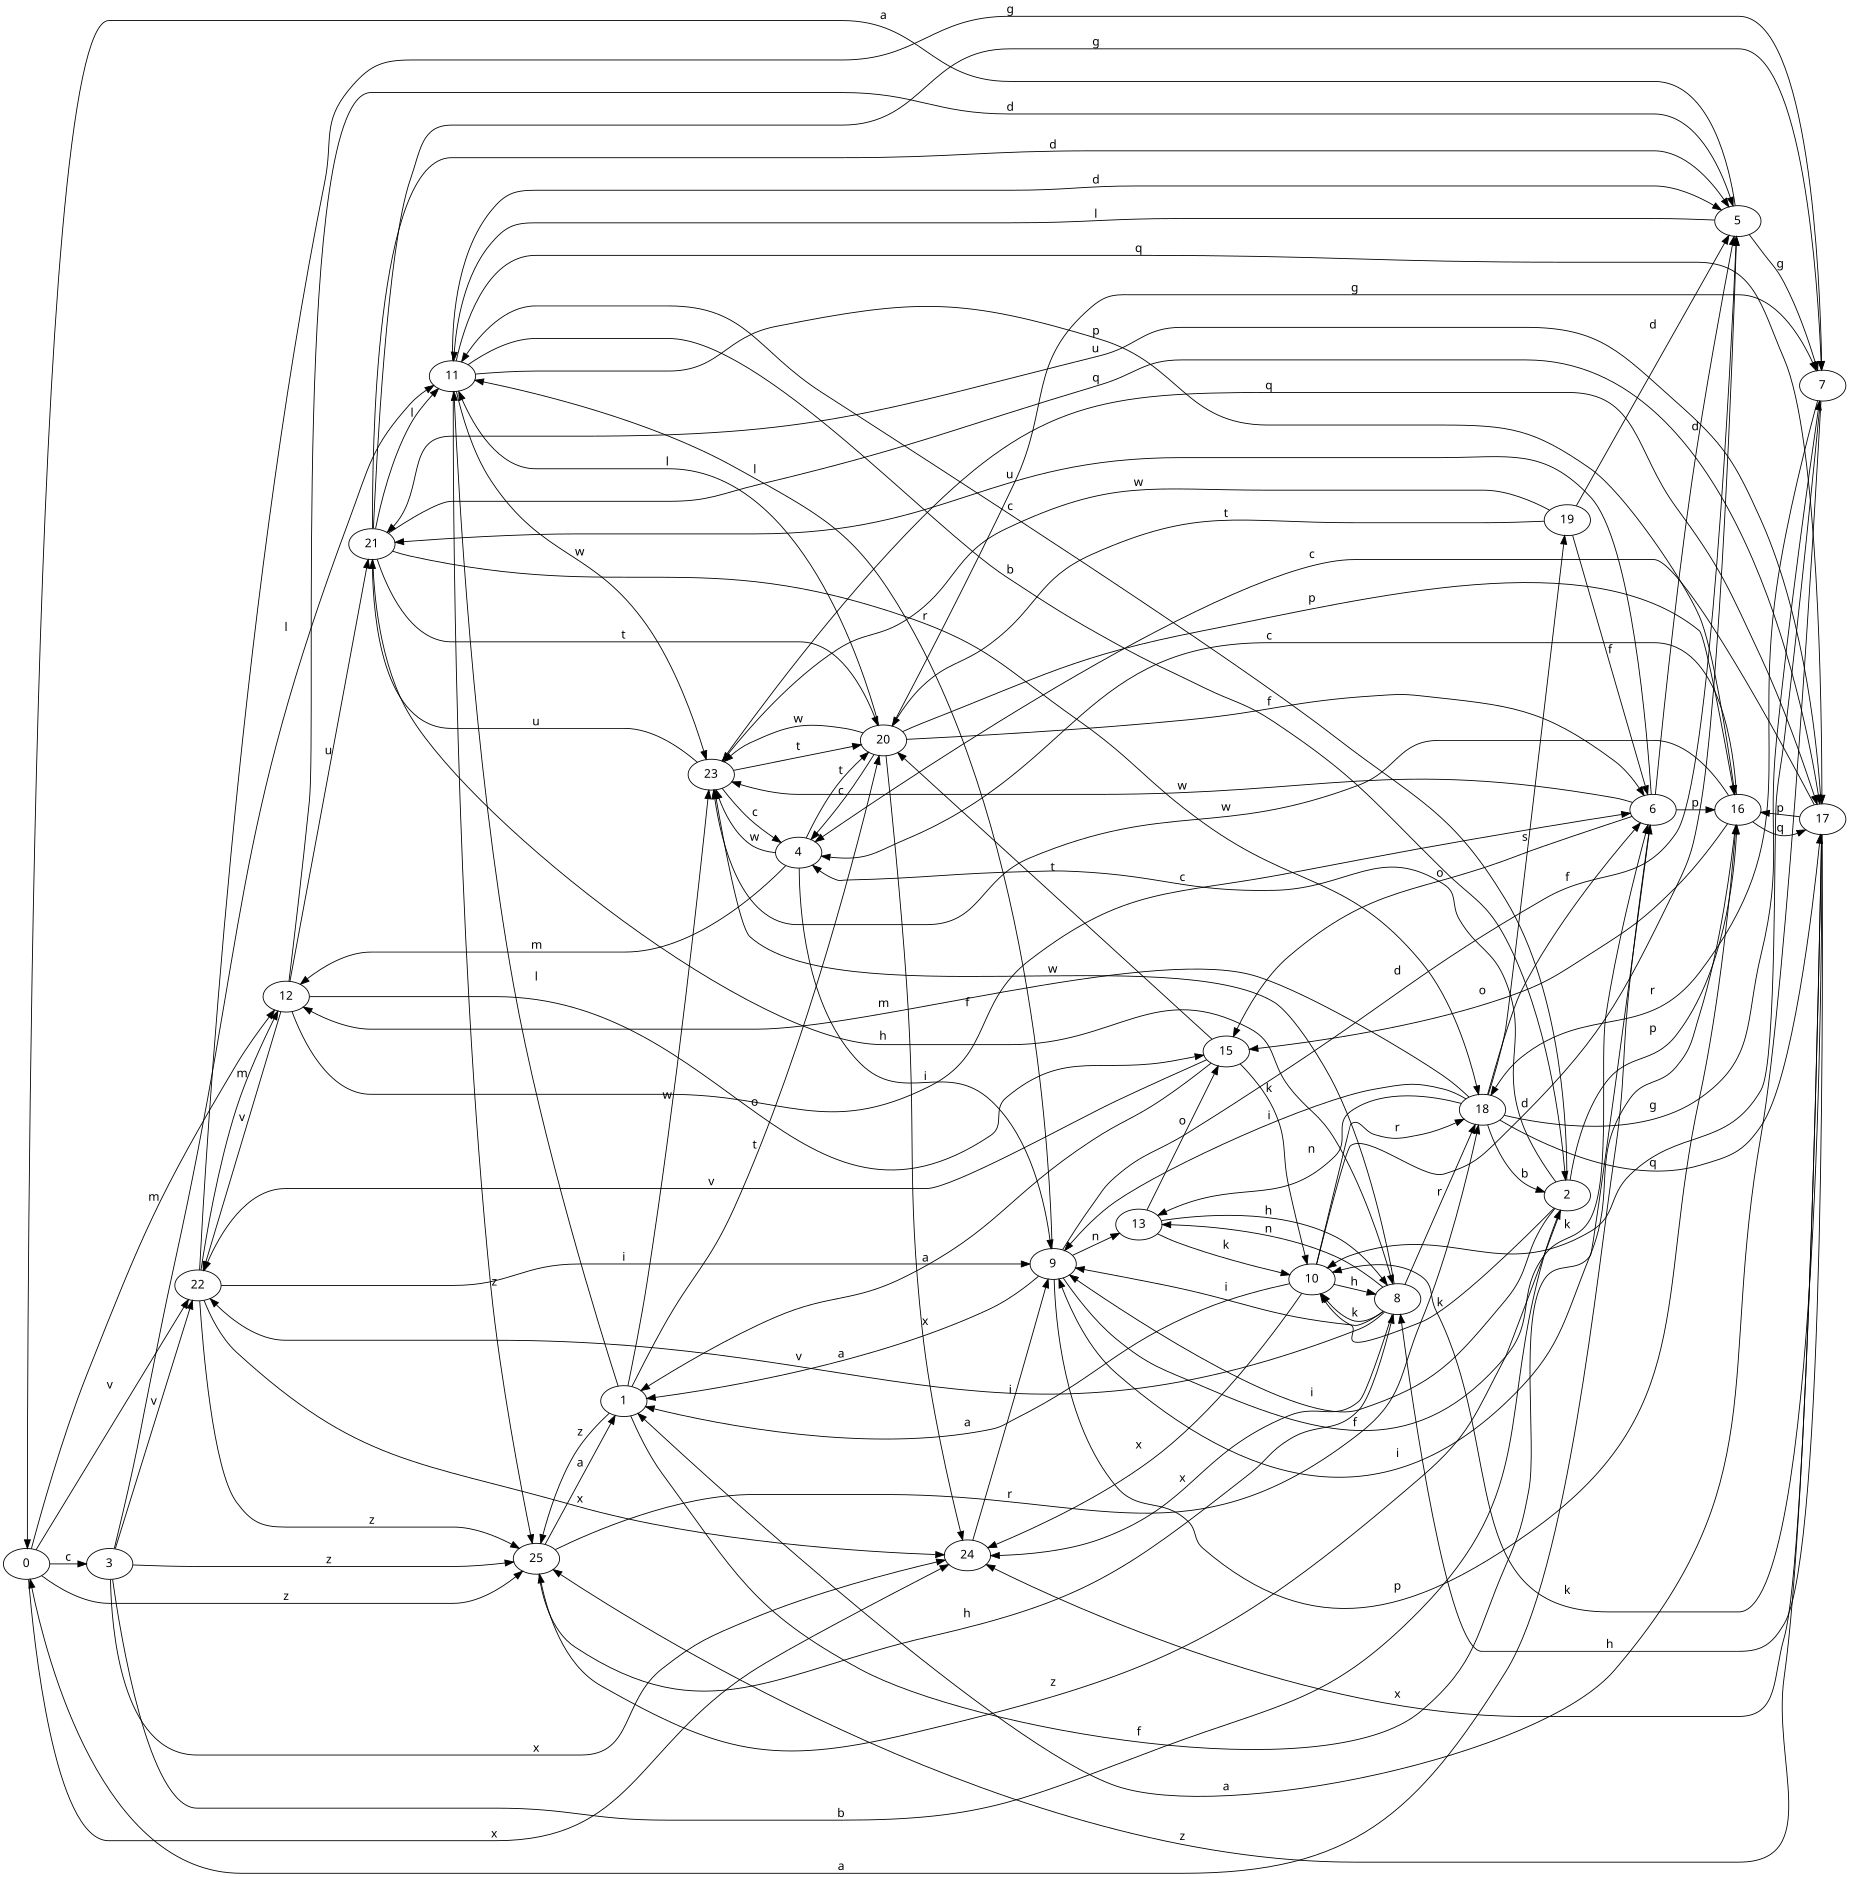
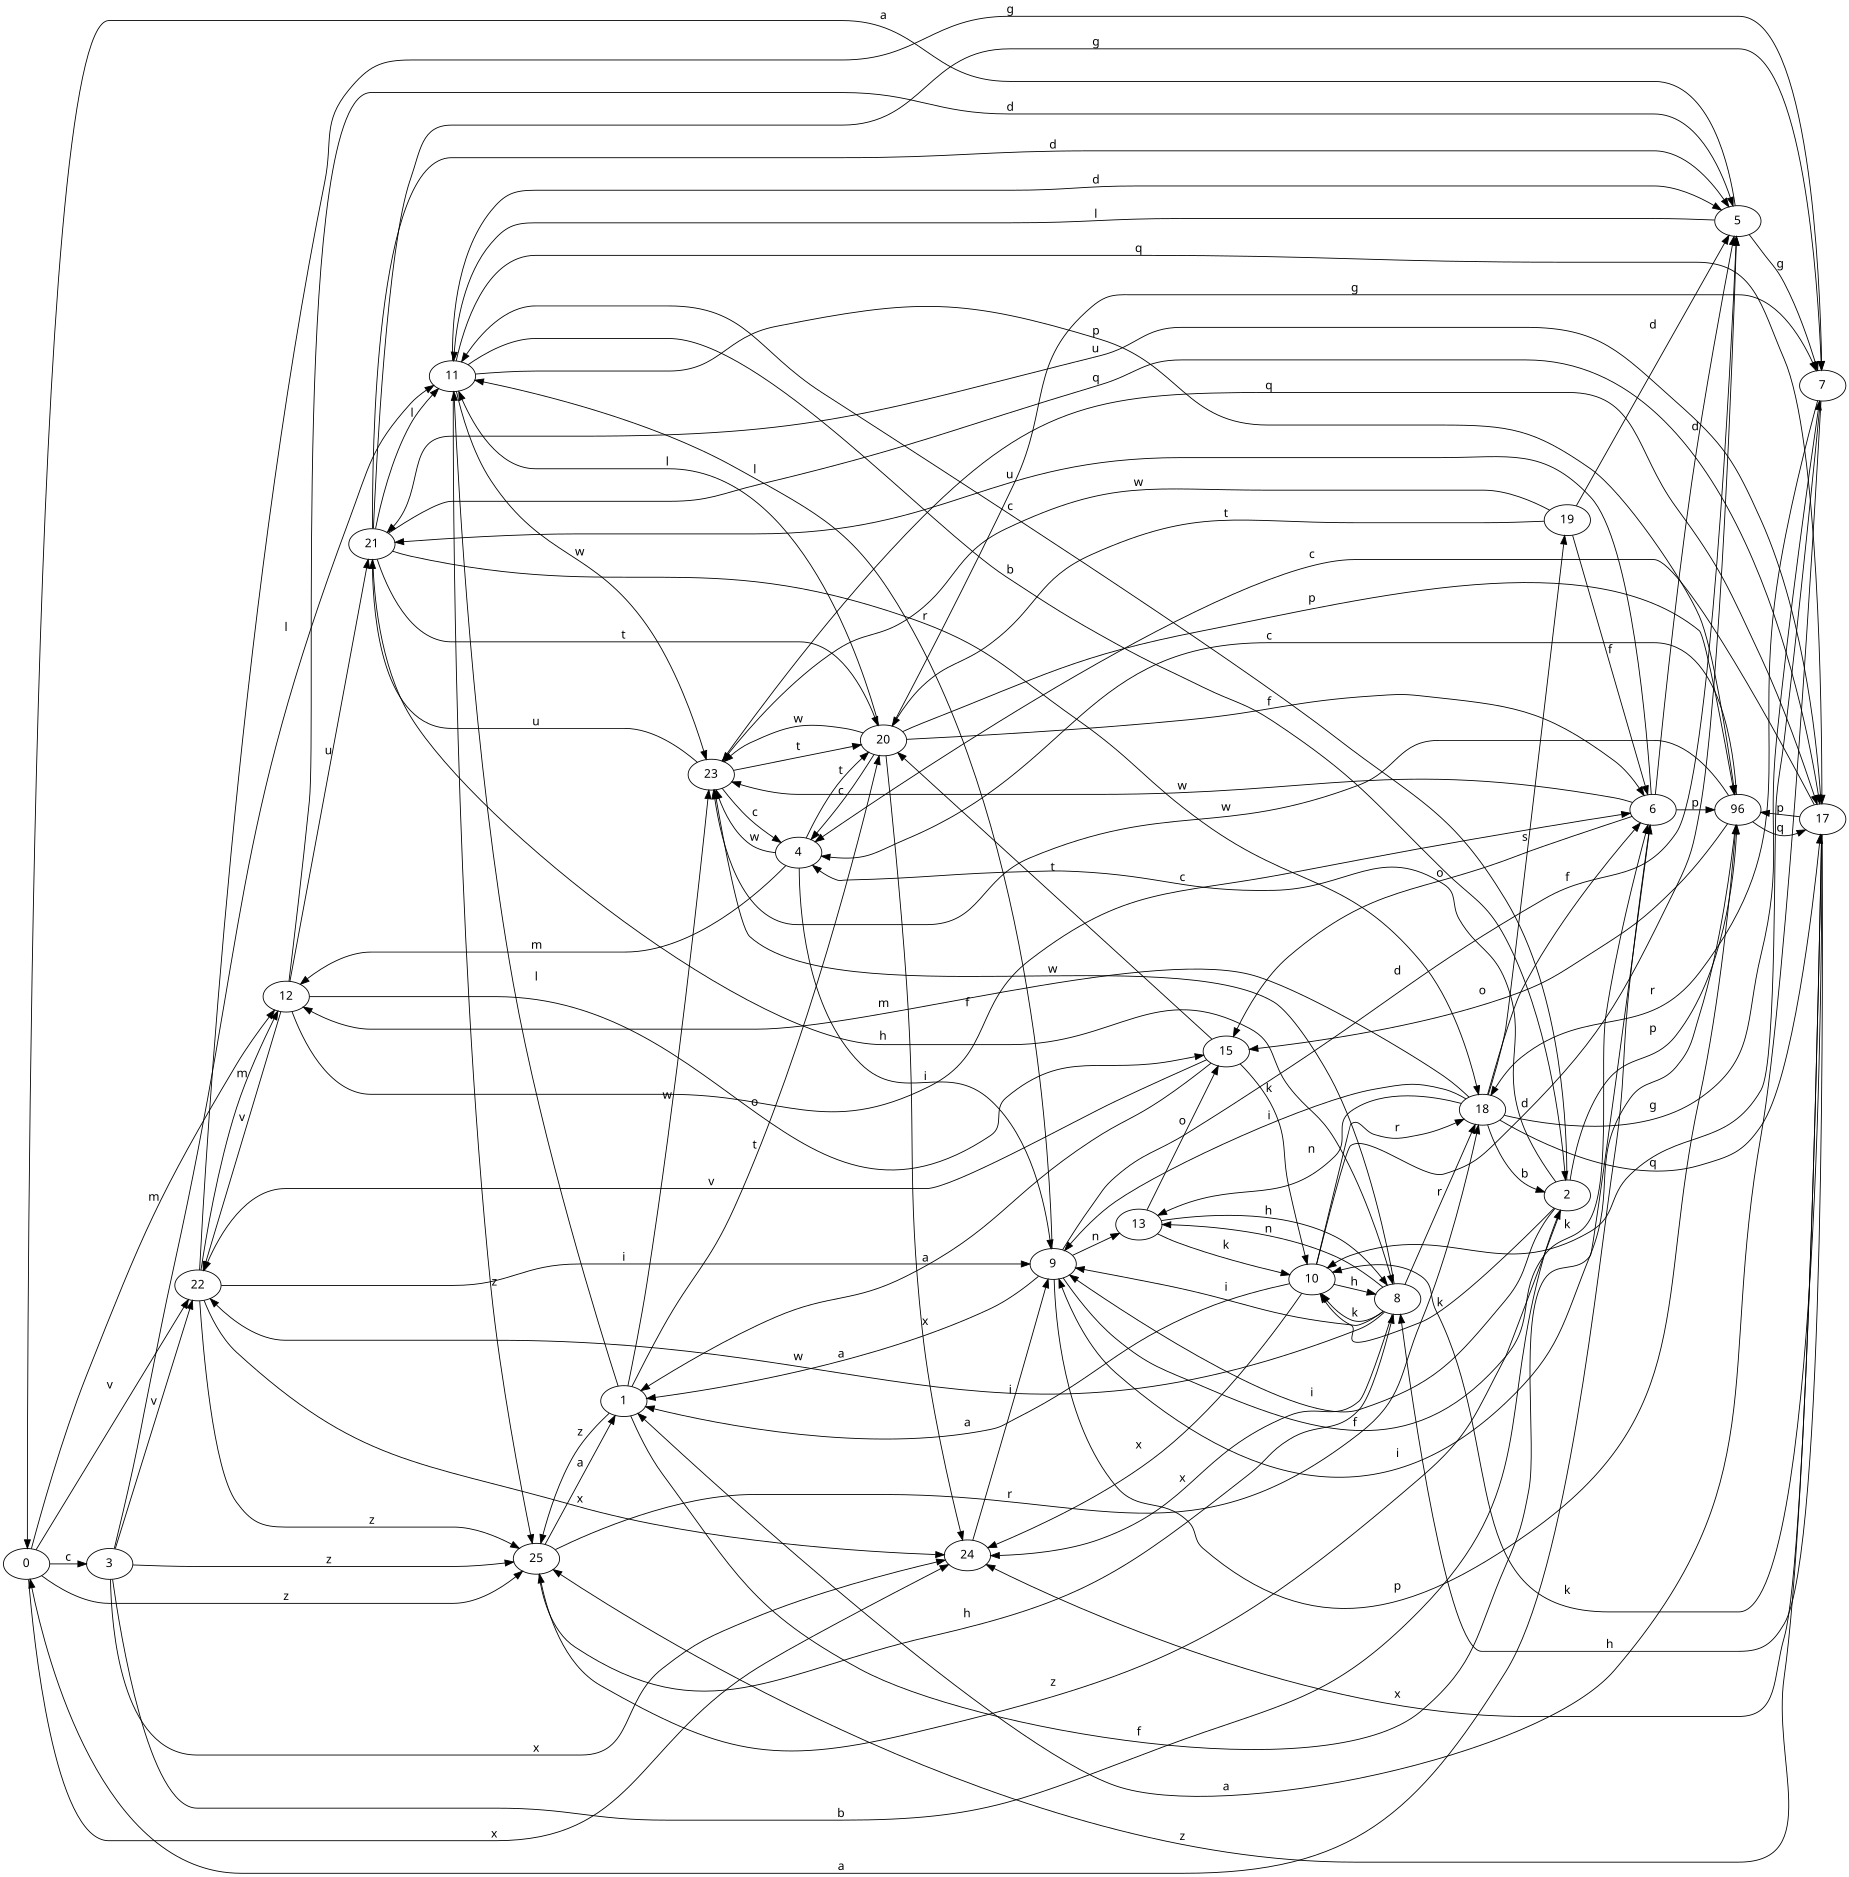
(1738, 810) -> (1738, 810)
(799, 1357) -> (799, 1357)
